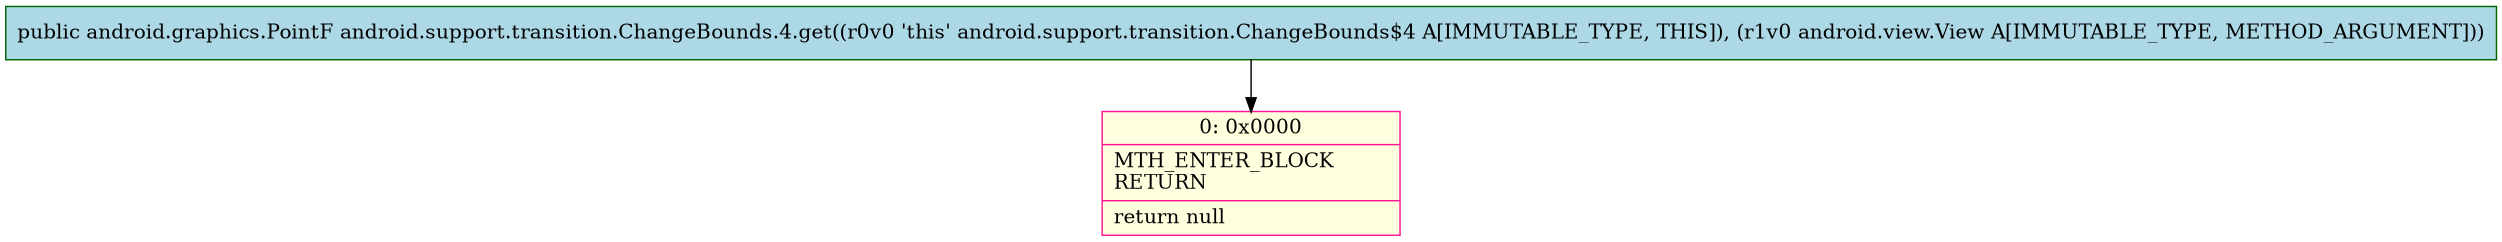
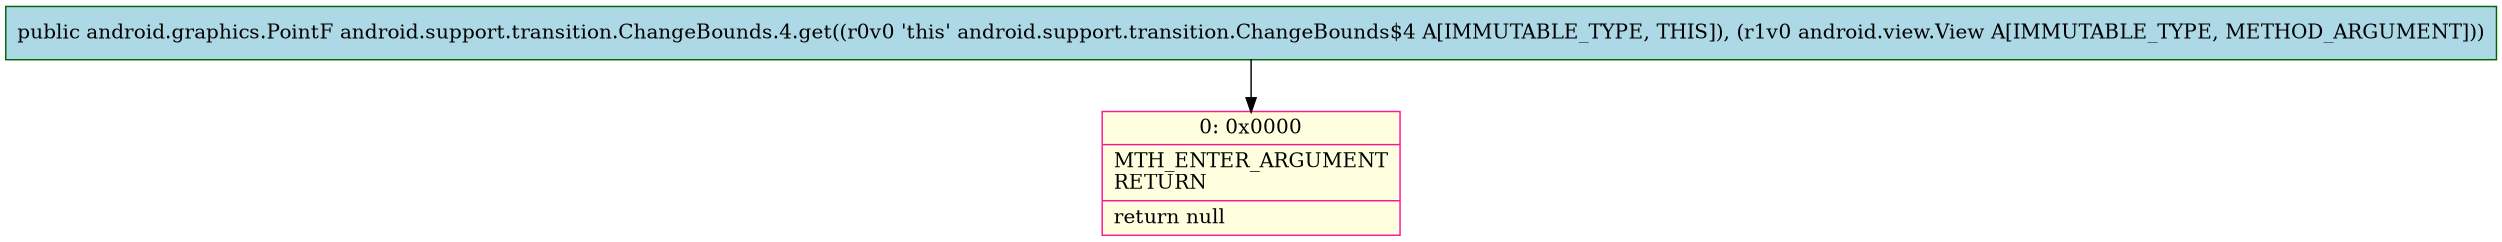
(1224, 161) -> (1251, 161)
